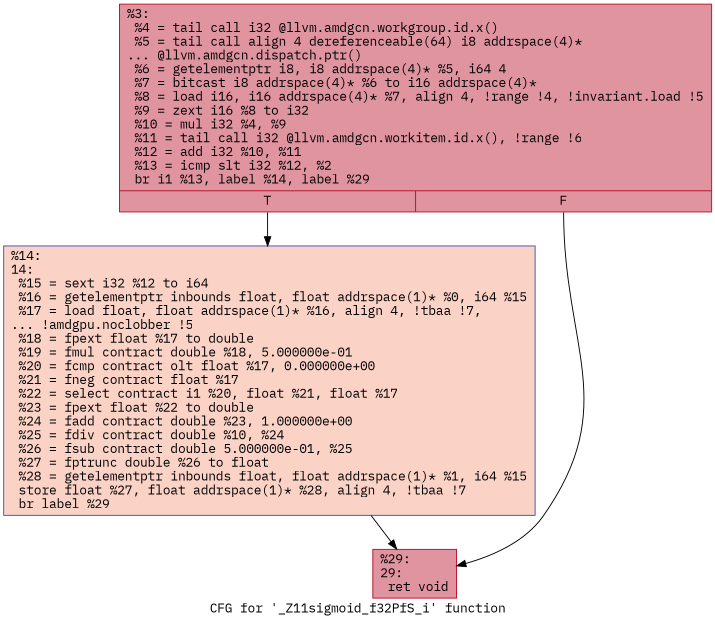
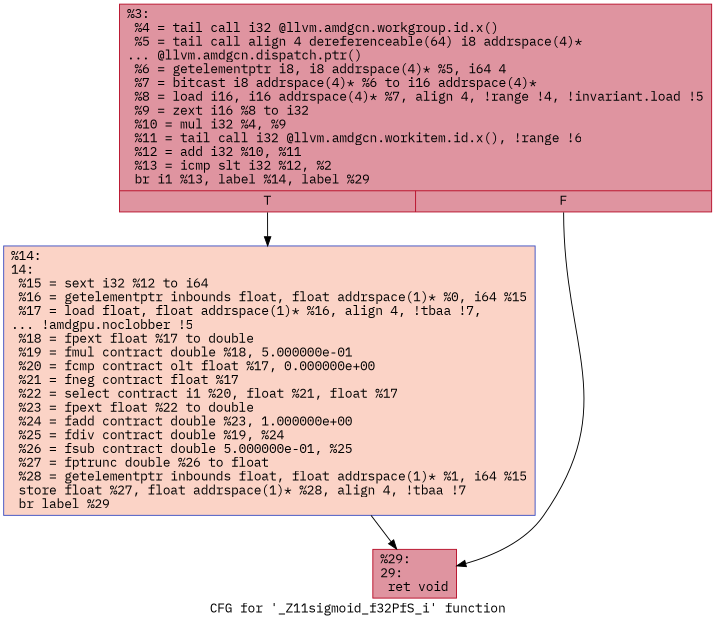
(148, 435) -> (148, 435)
